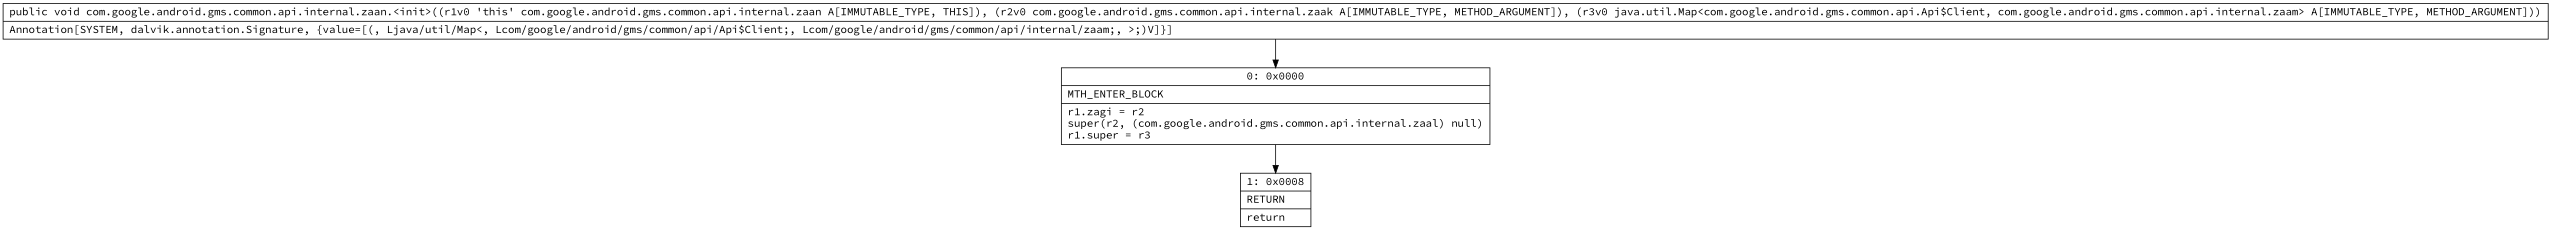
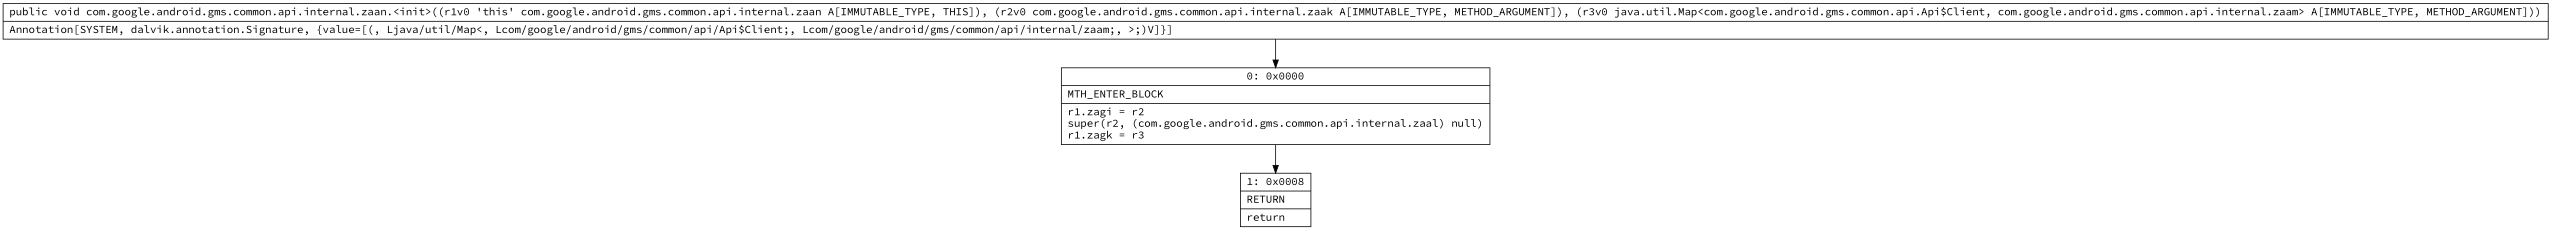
(1109, 135) -> (1106, 135)
